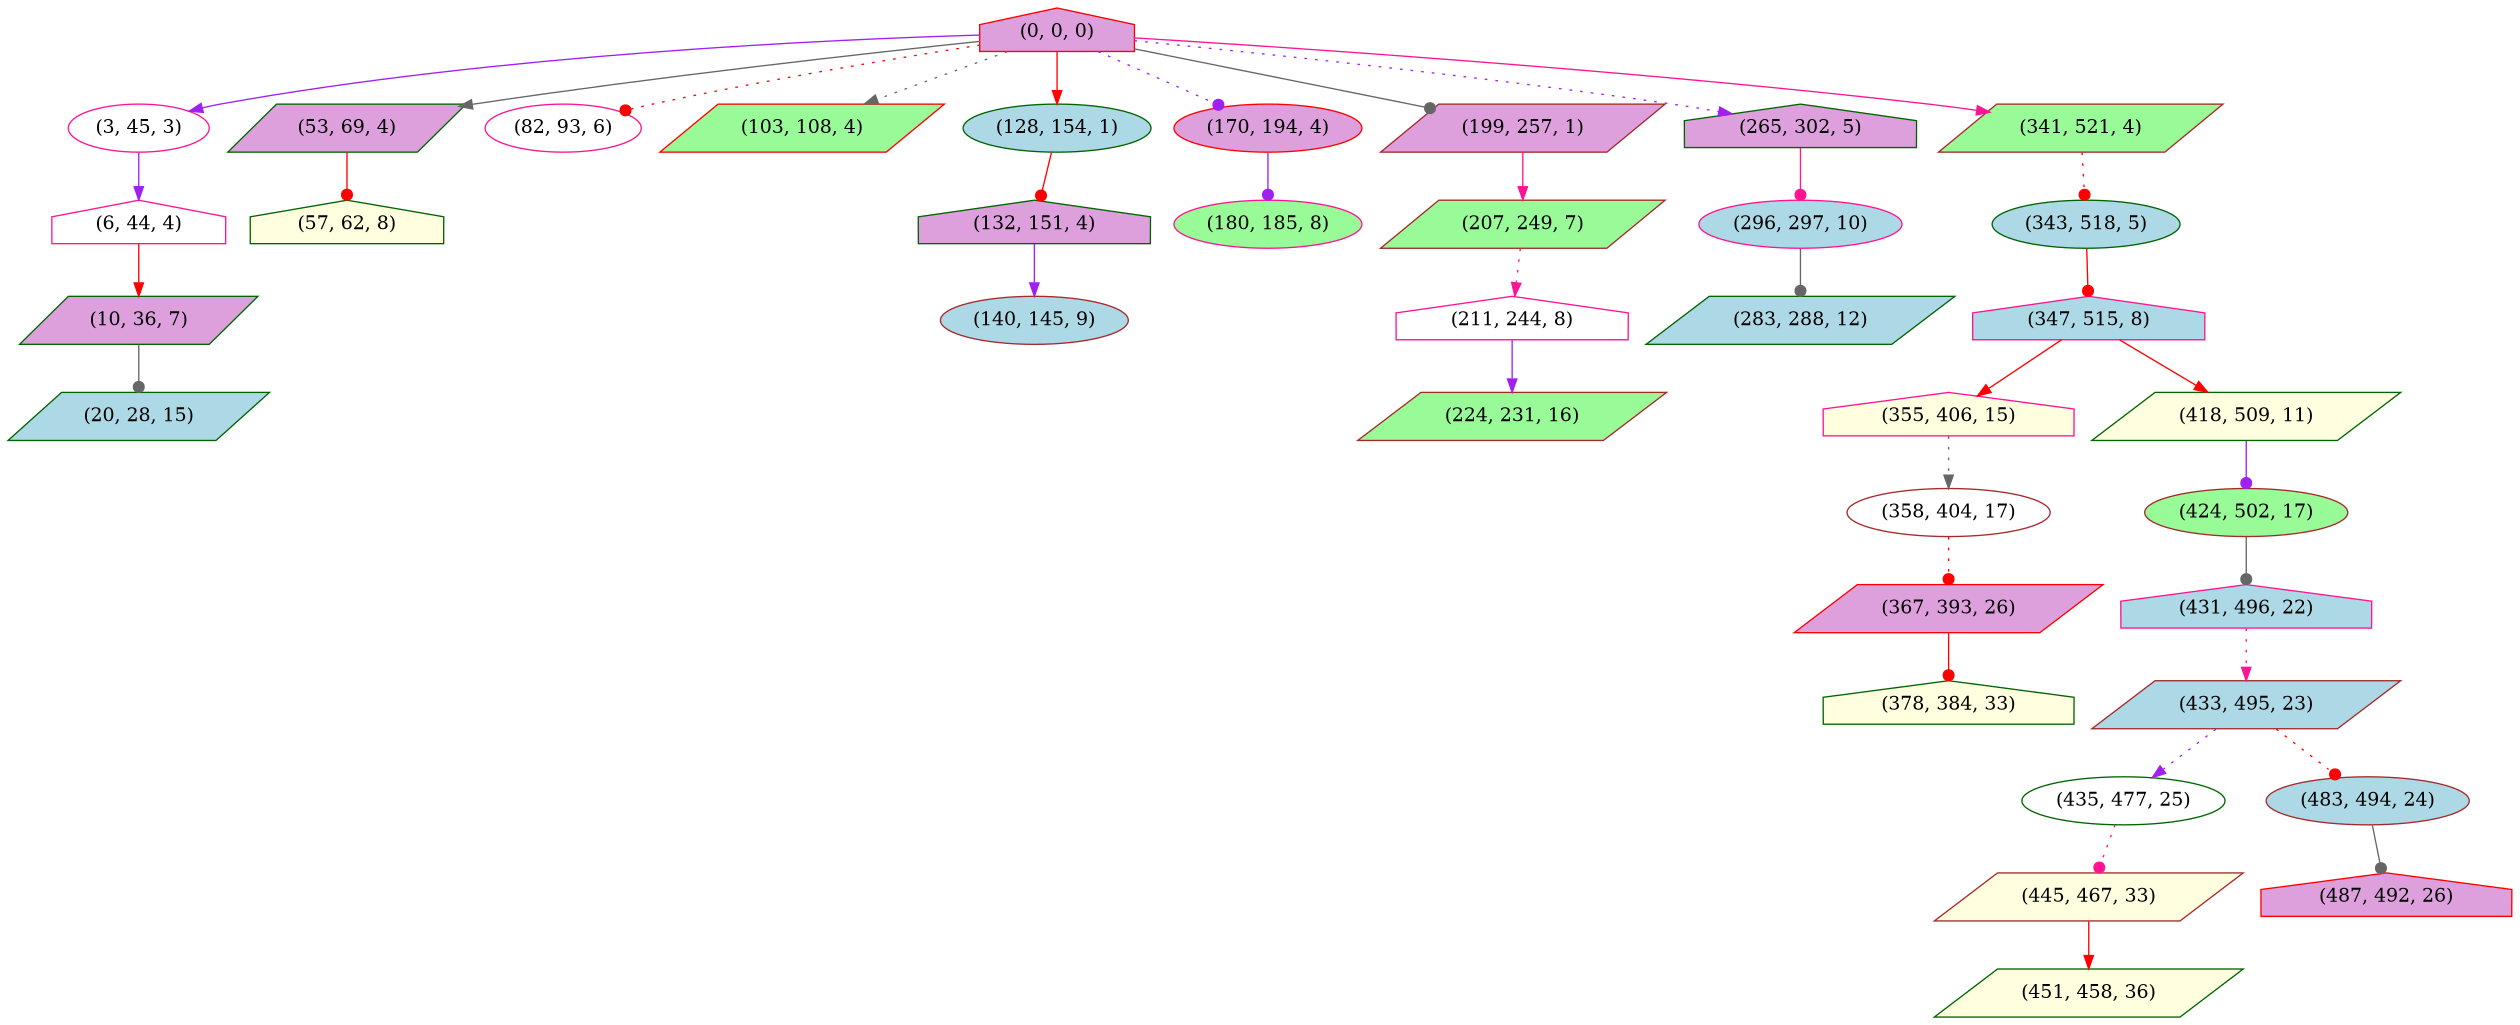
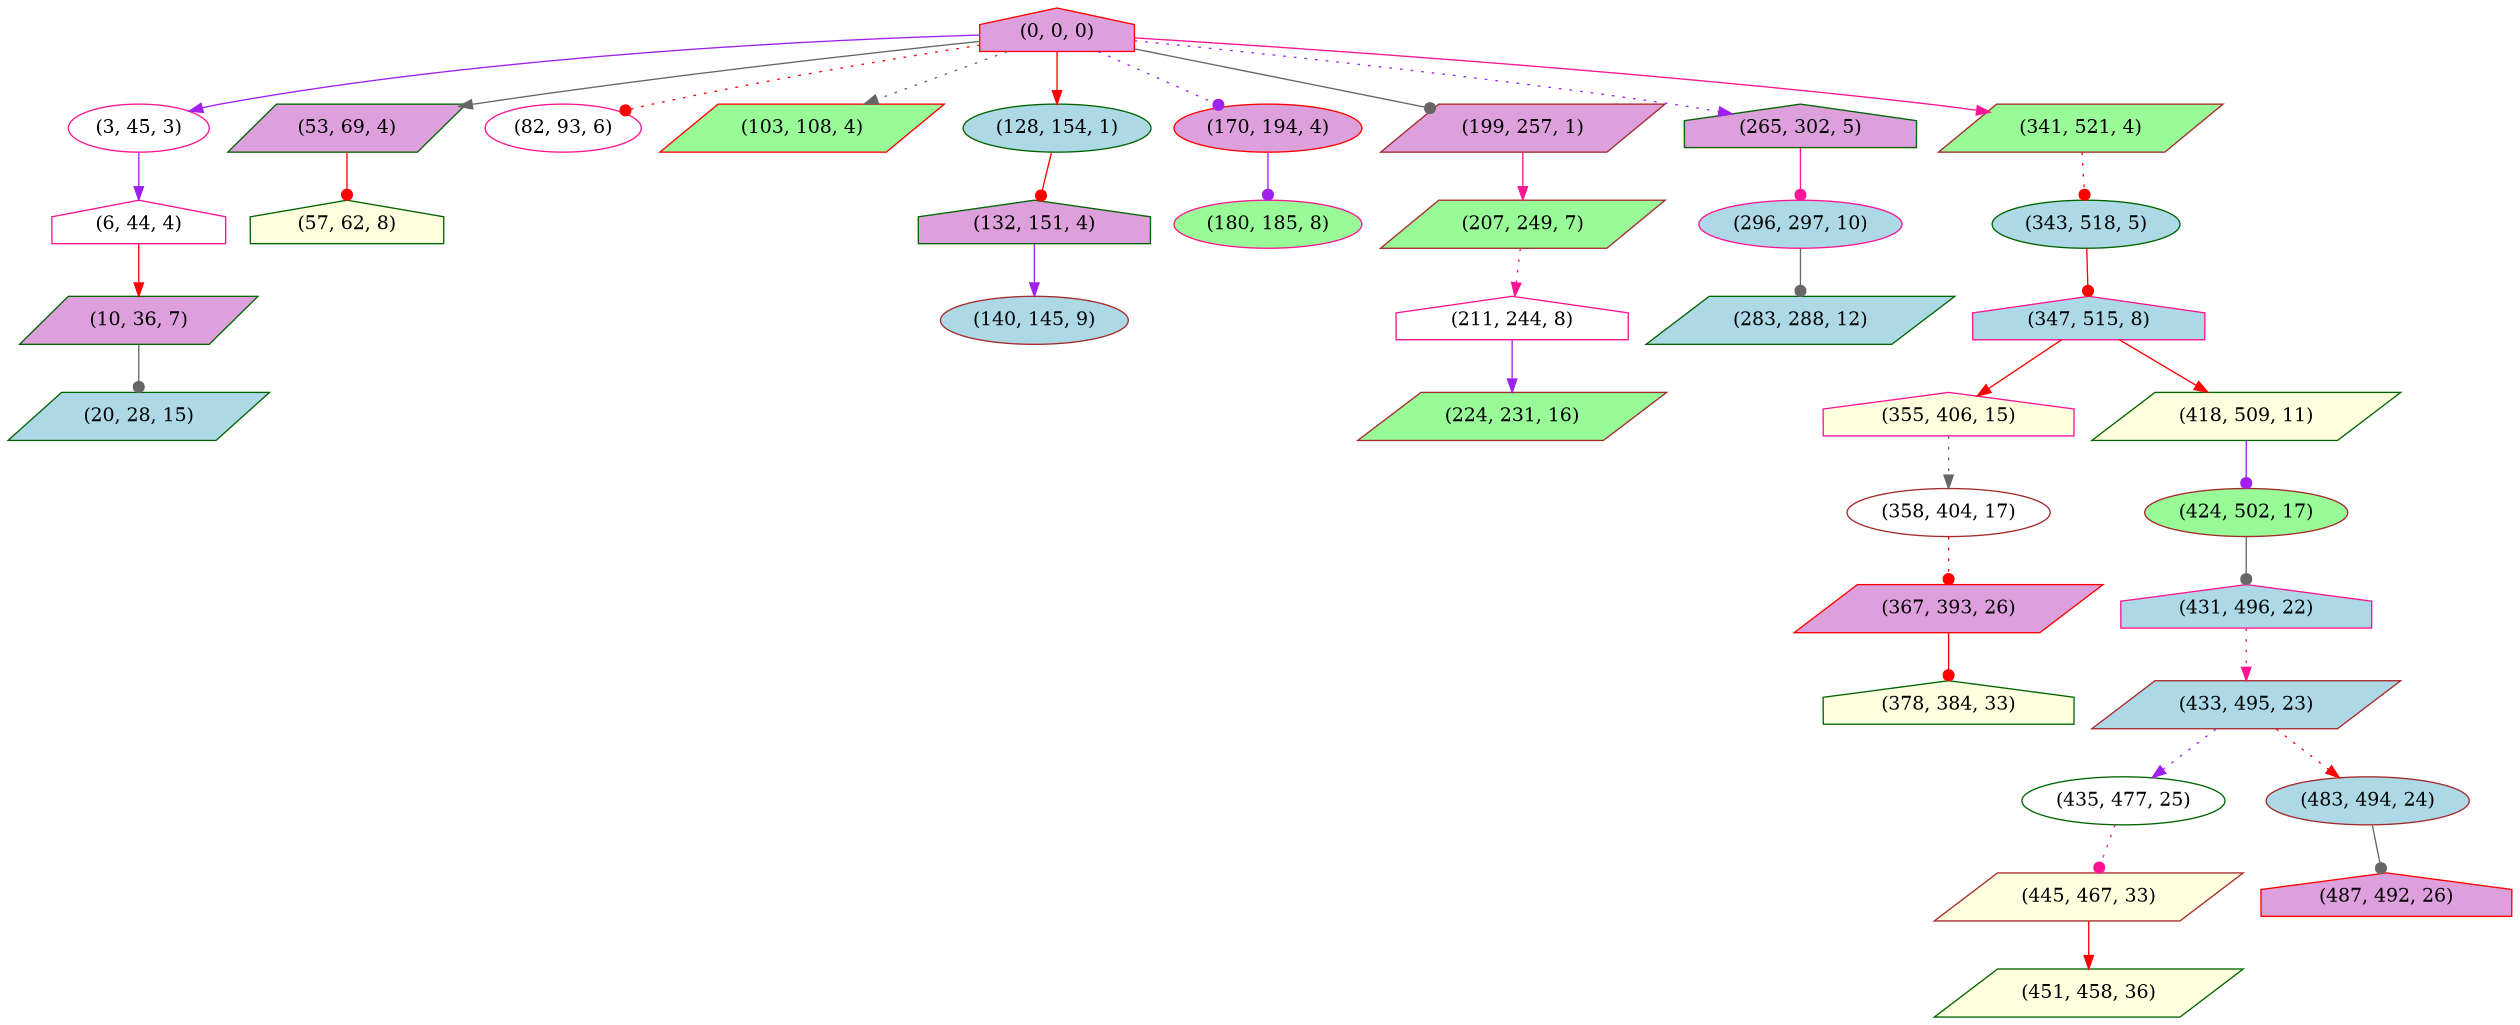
(2302, 749) -> (2302, 749)
